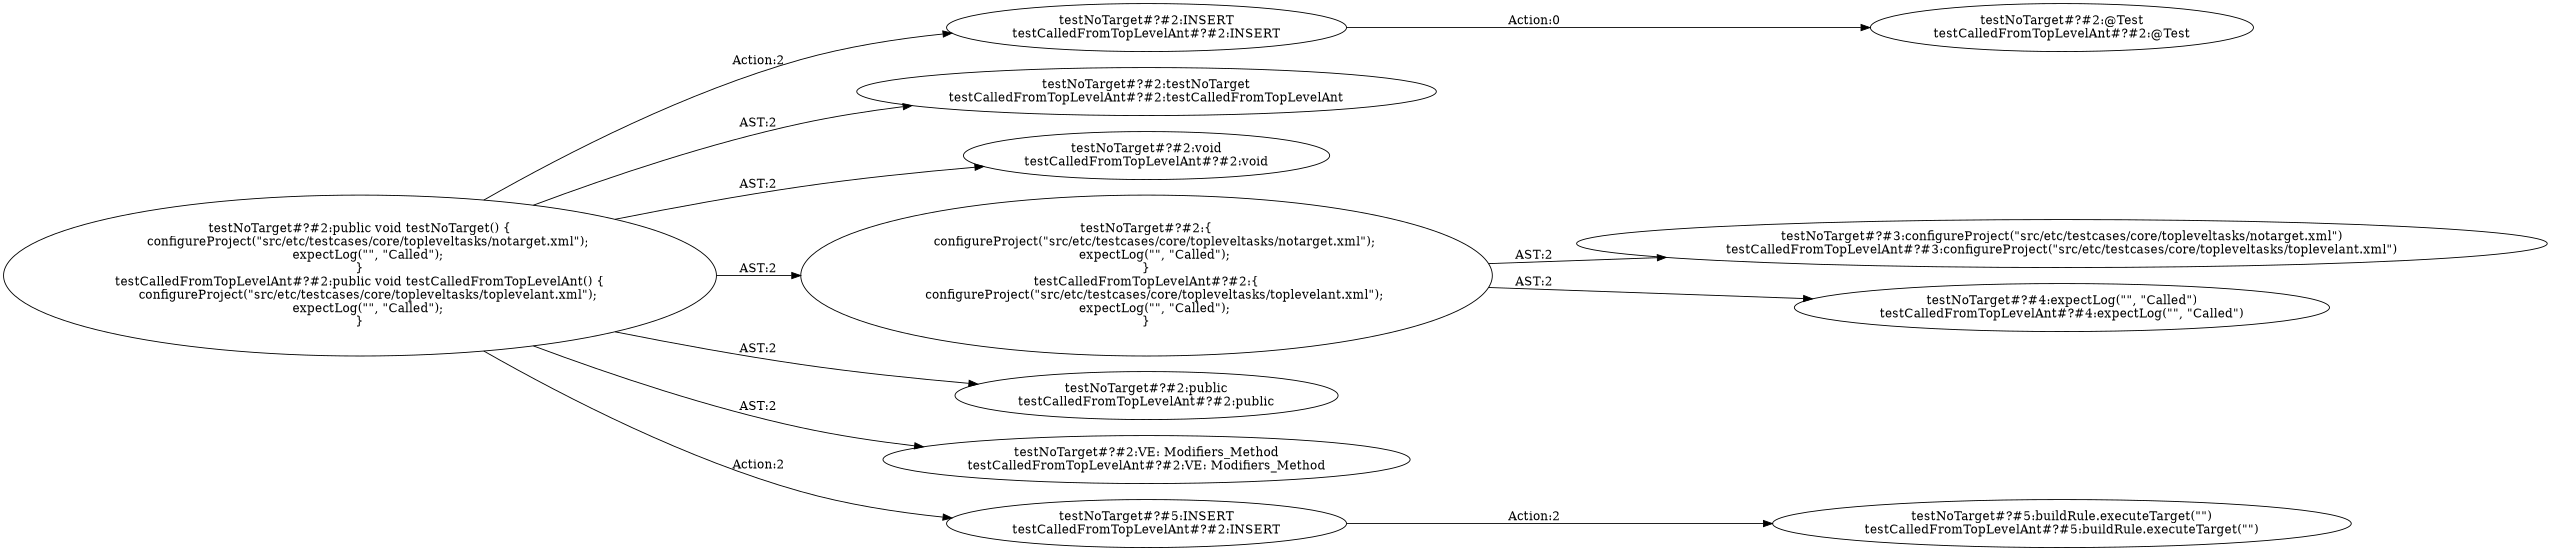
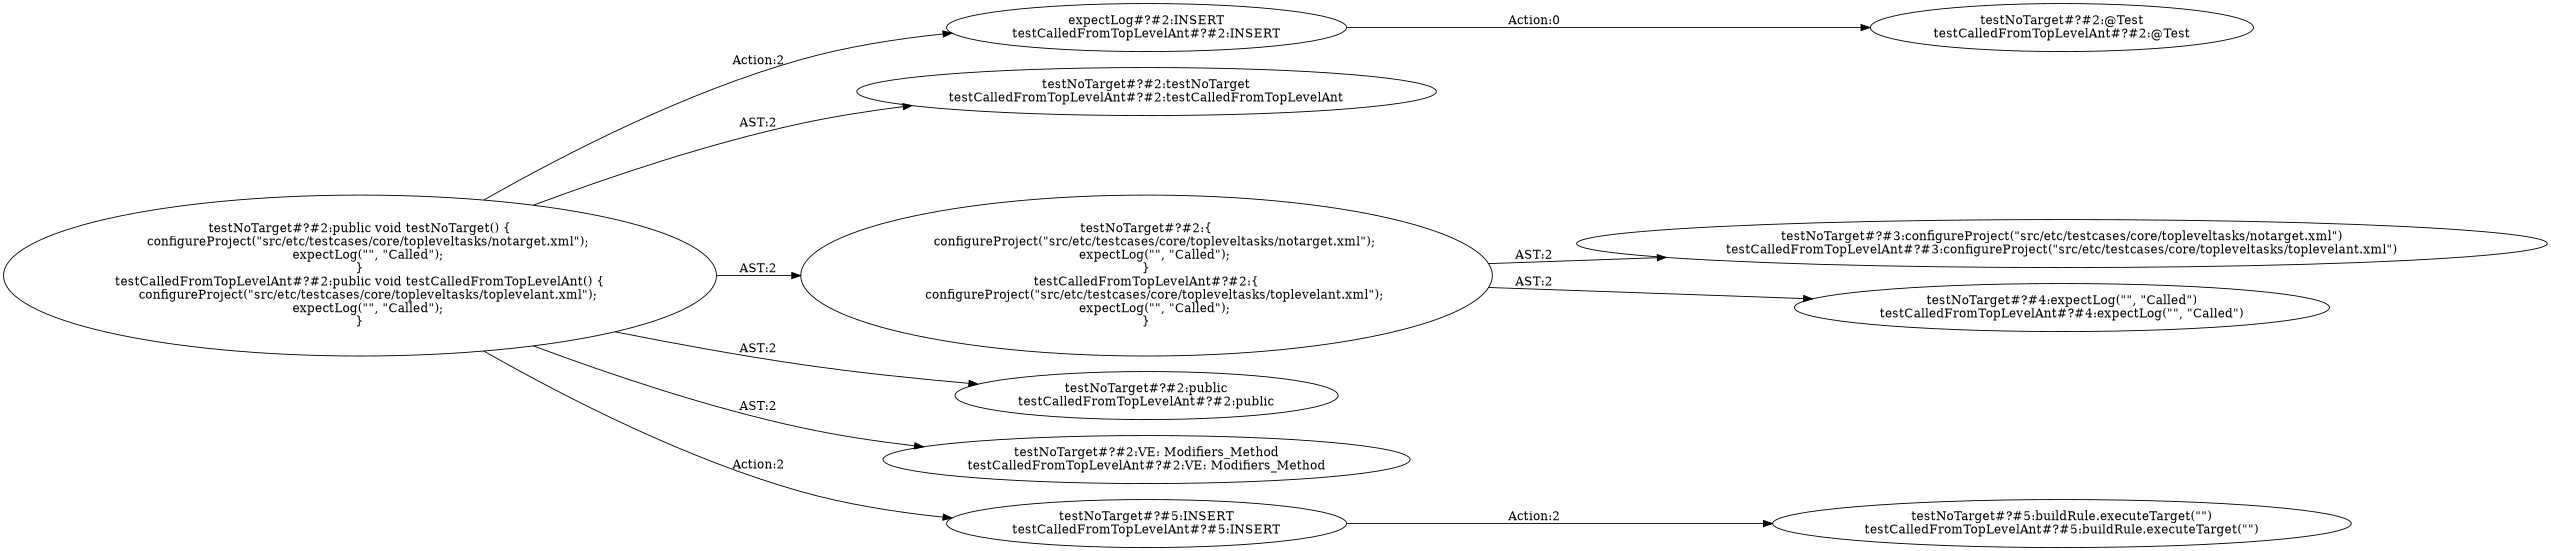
(1147, 28) -> (1147, 28)
(1147, 156) -> none
(1147, 524) -> (1147, 524)
